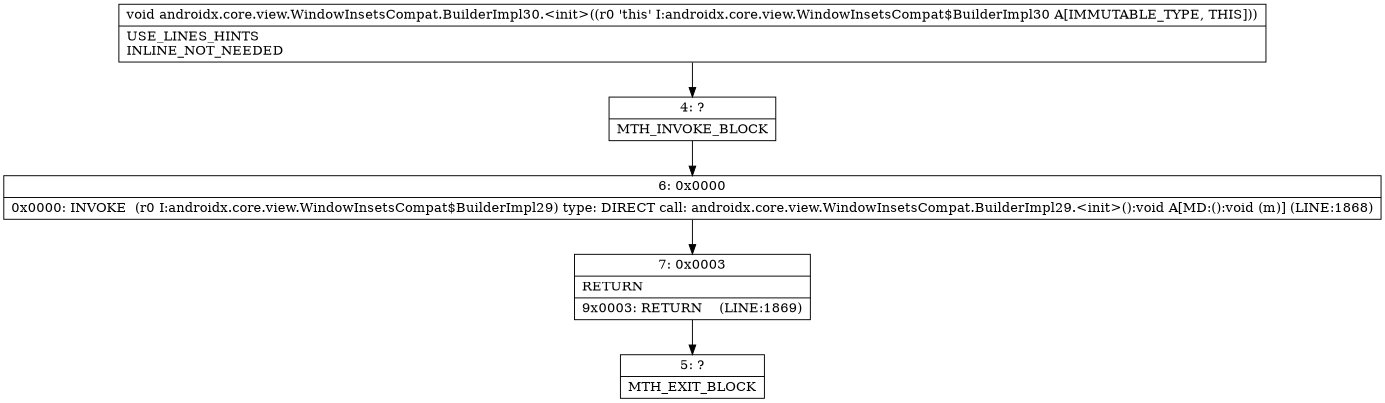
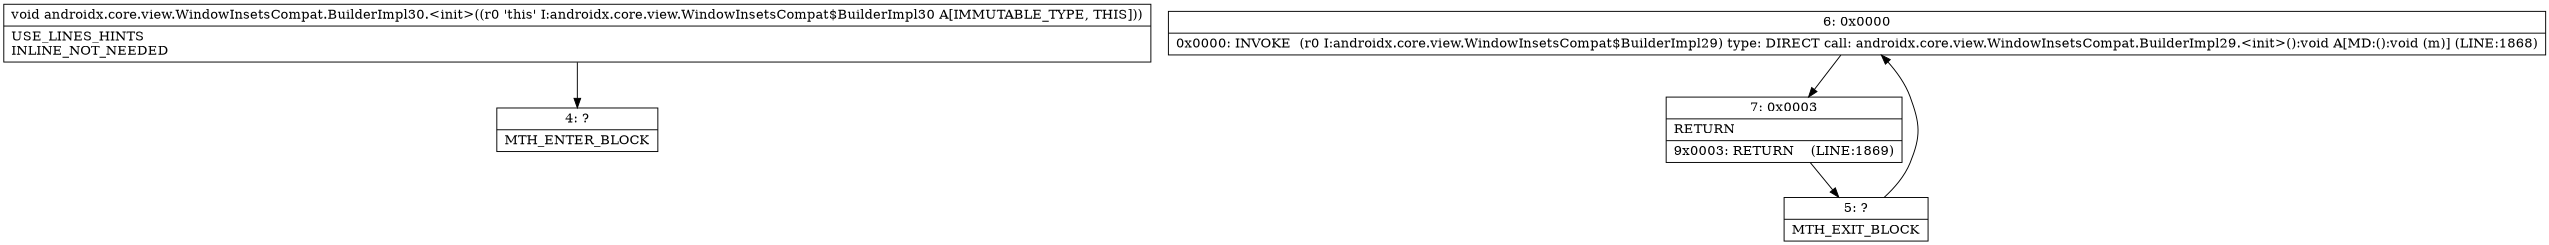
(692, 129) -> (577, 140)
(692, 153) -> (1918, 131)
